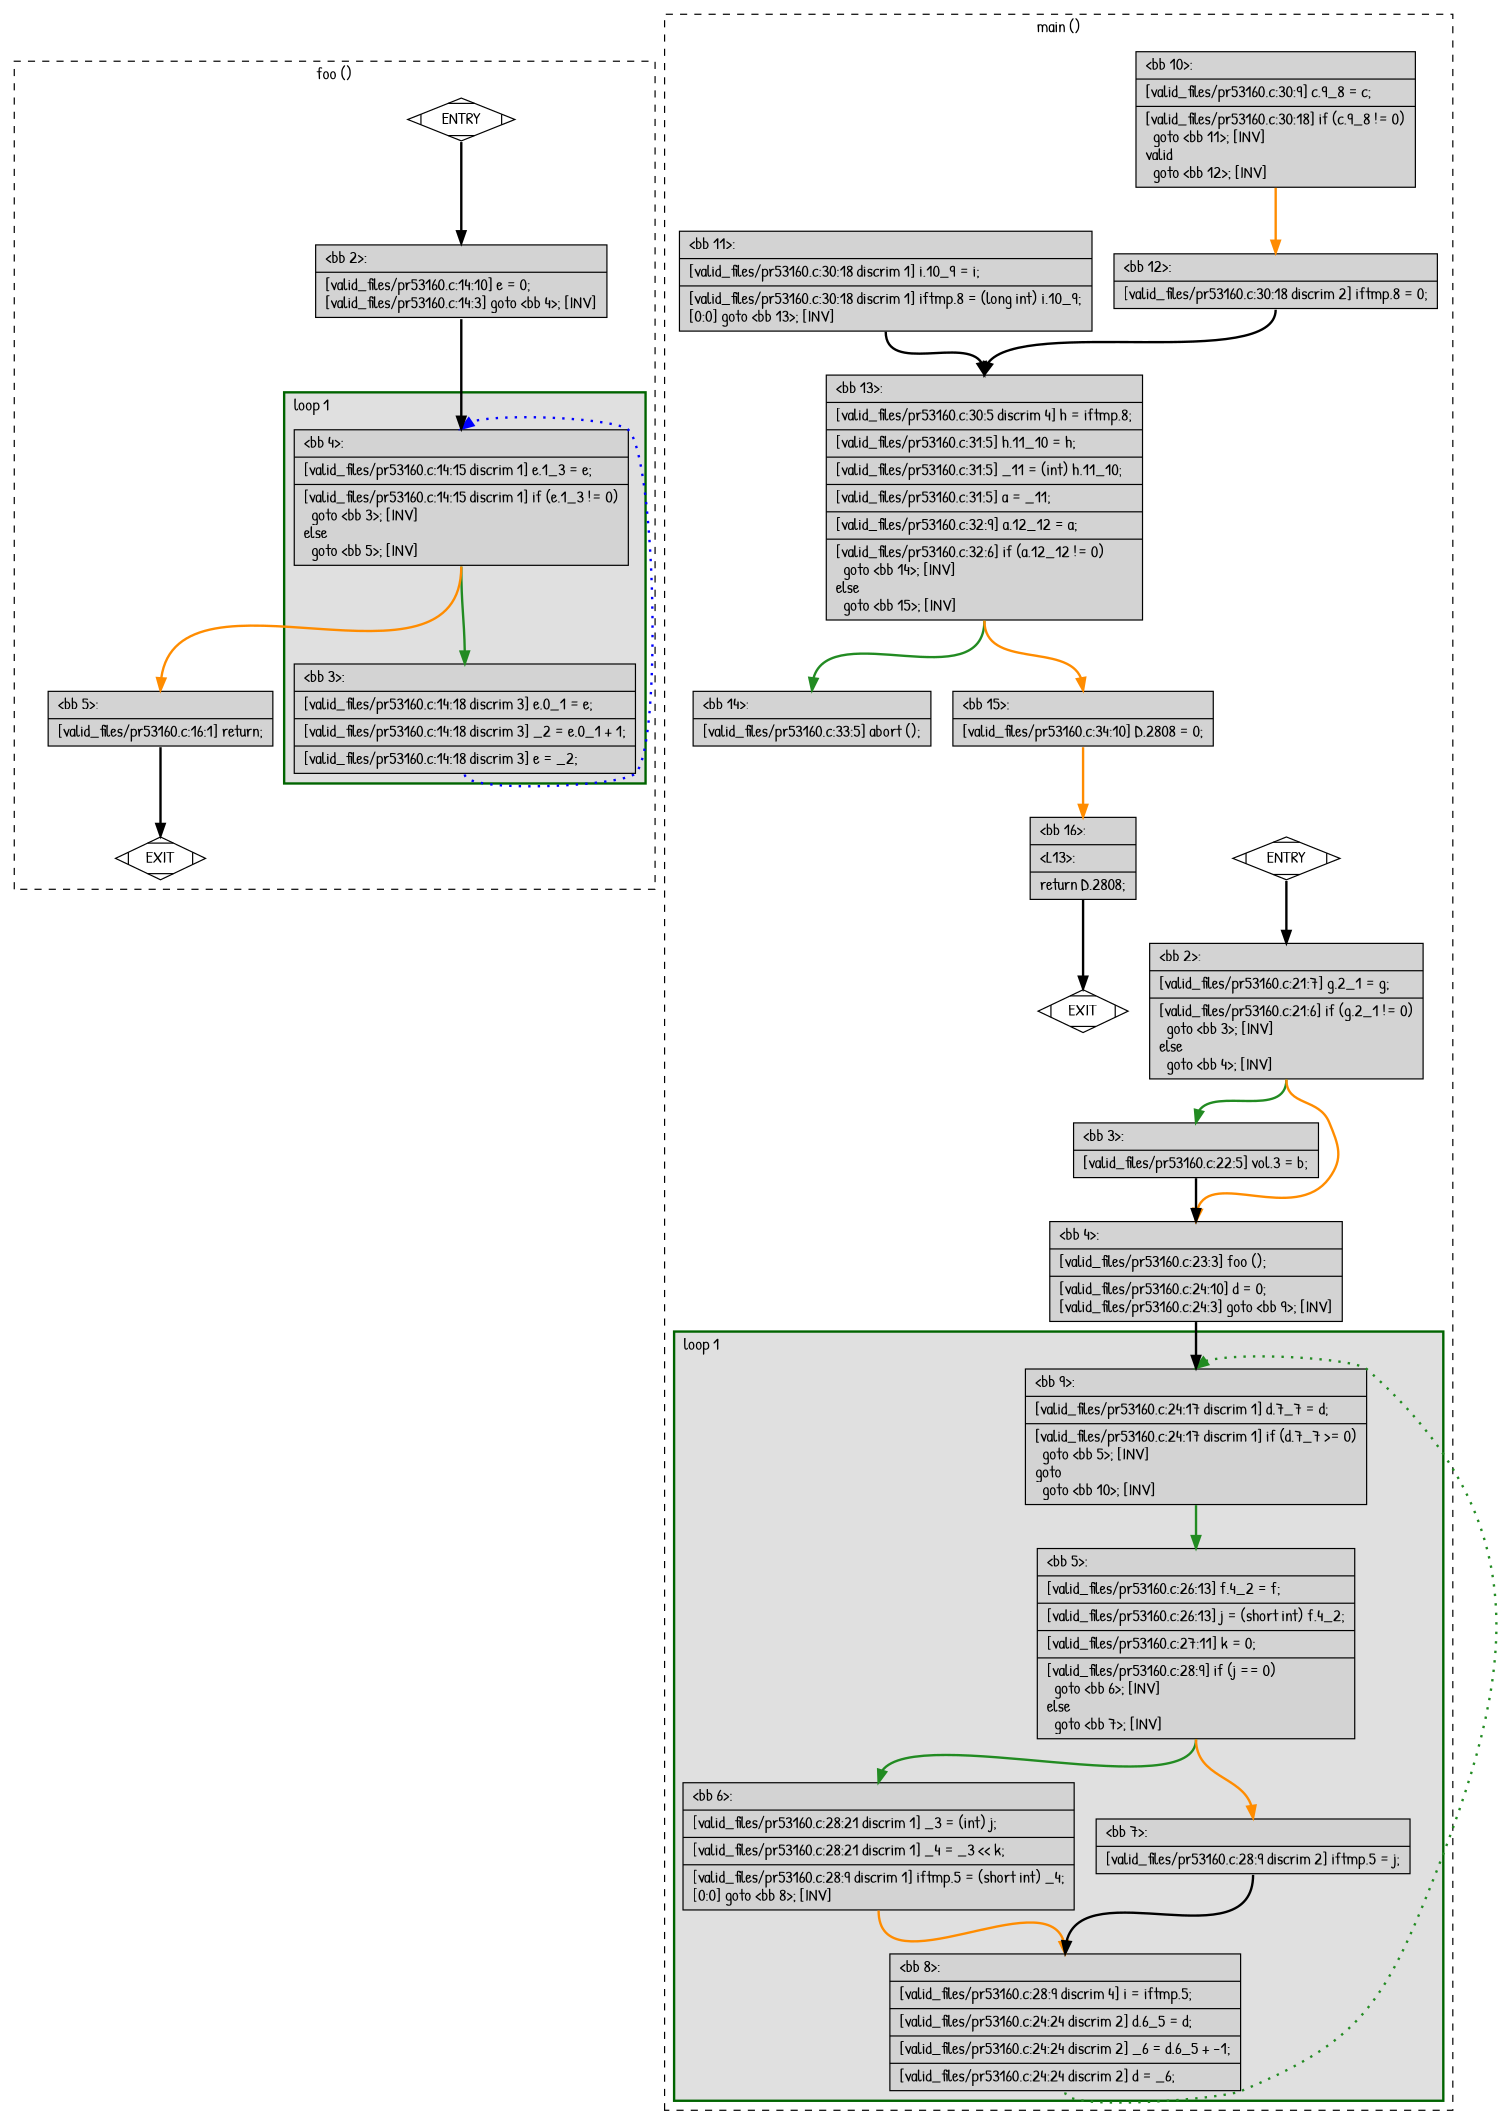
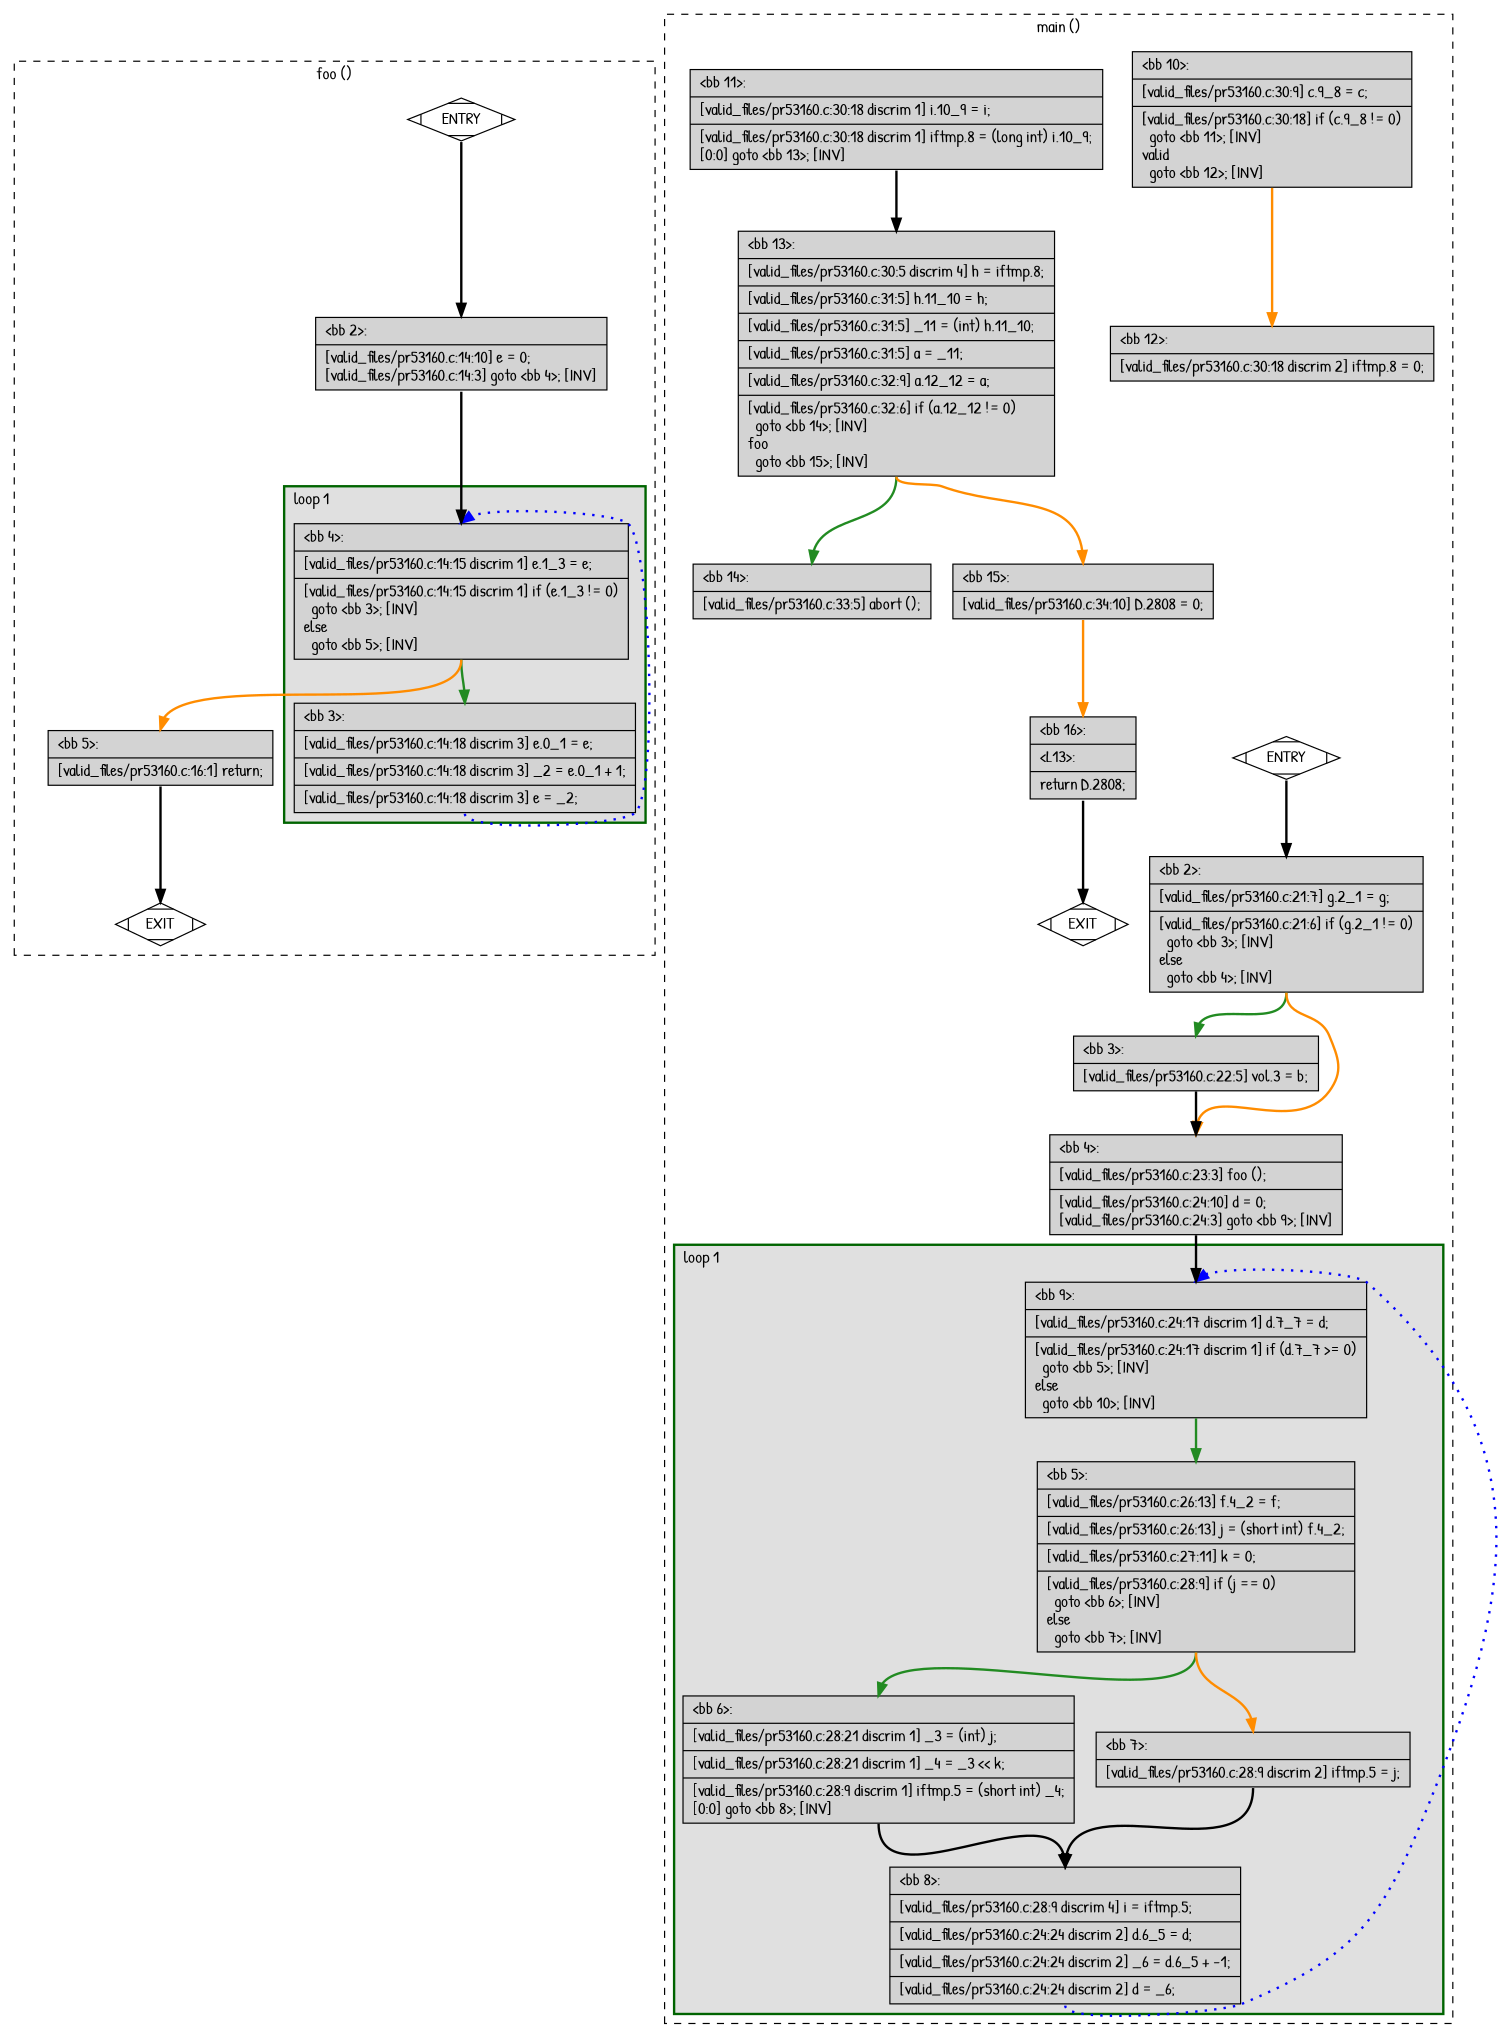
(1136, 342) -> none
(848, 588) -> (759, 444)
(1049, 1472) -> (1047, 1386)
(1474, 1764) -> (1474, 1677)
(966, 1933) -> (966, 1846)
